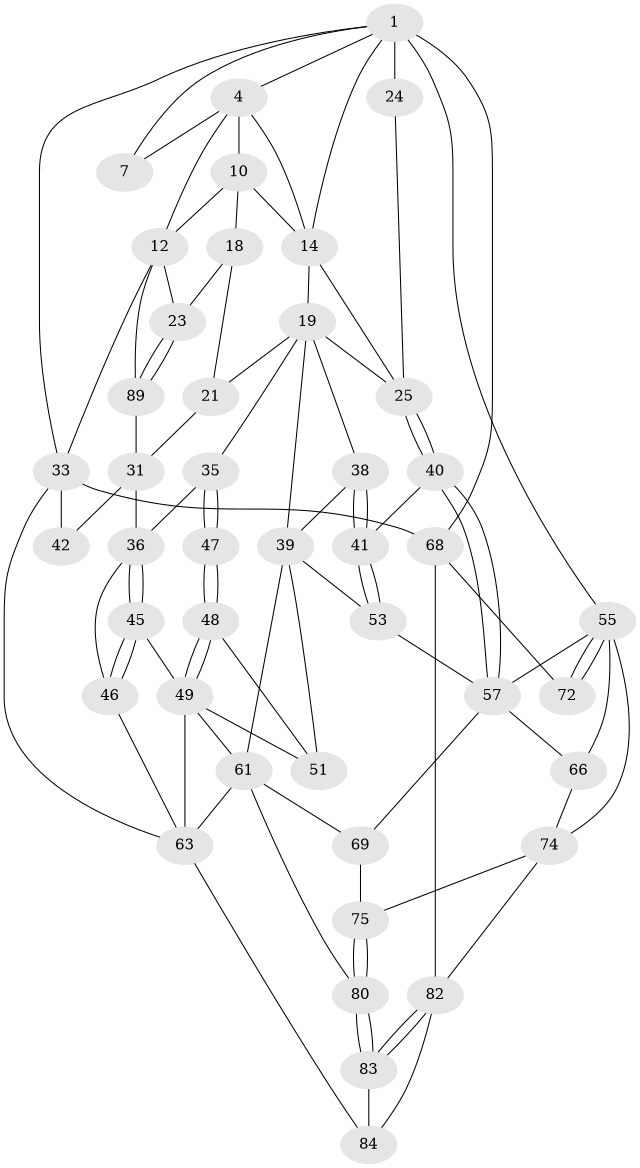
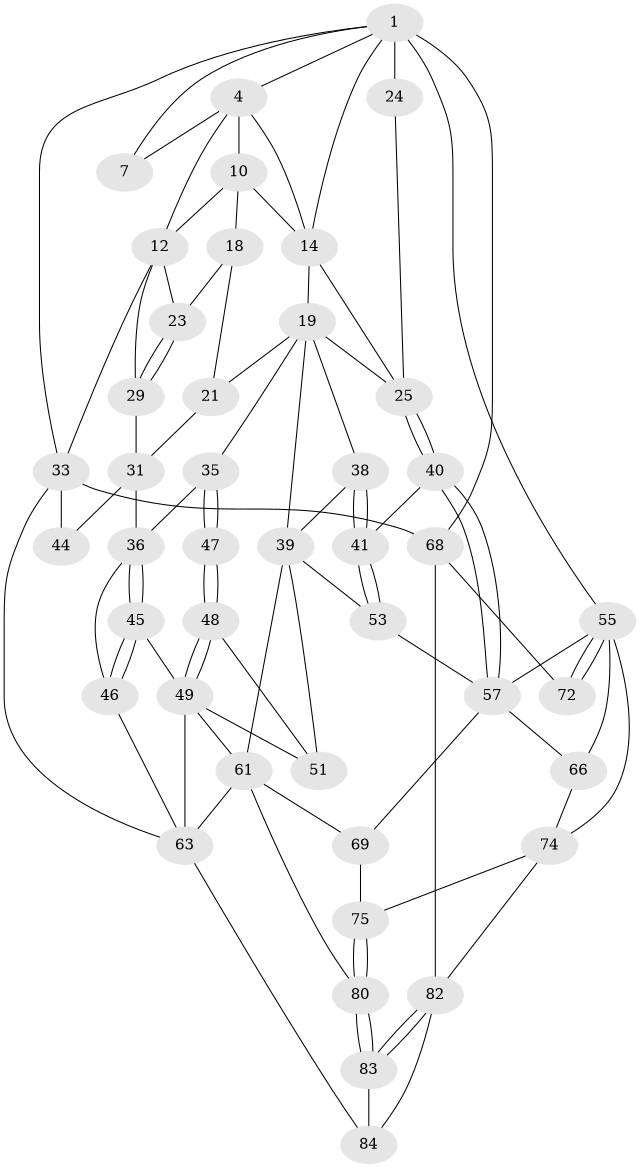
(136, 397) -> (136, 397)
(61, 546) -> (61, 546)
